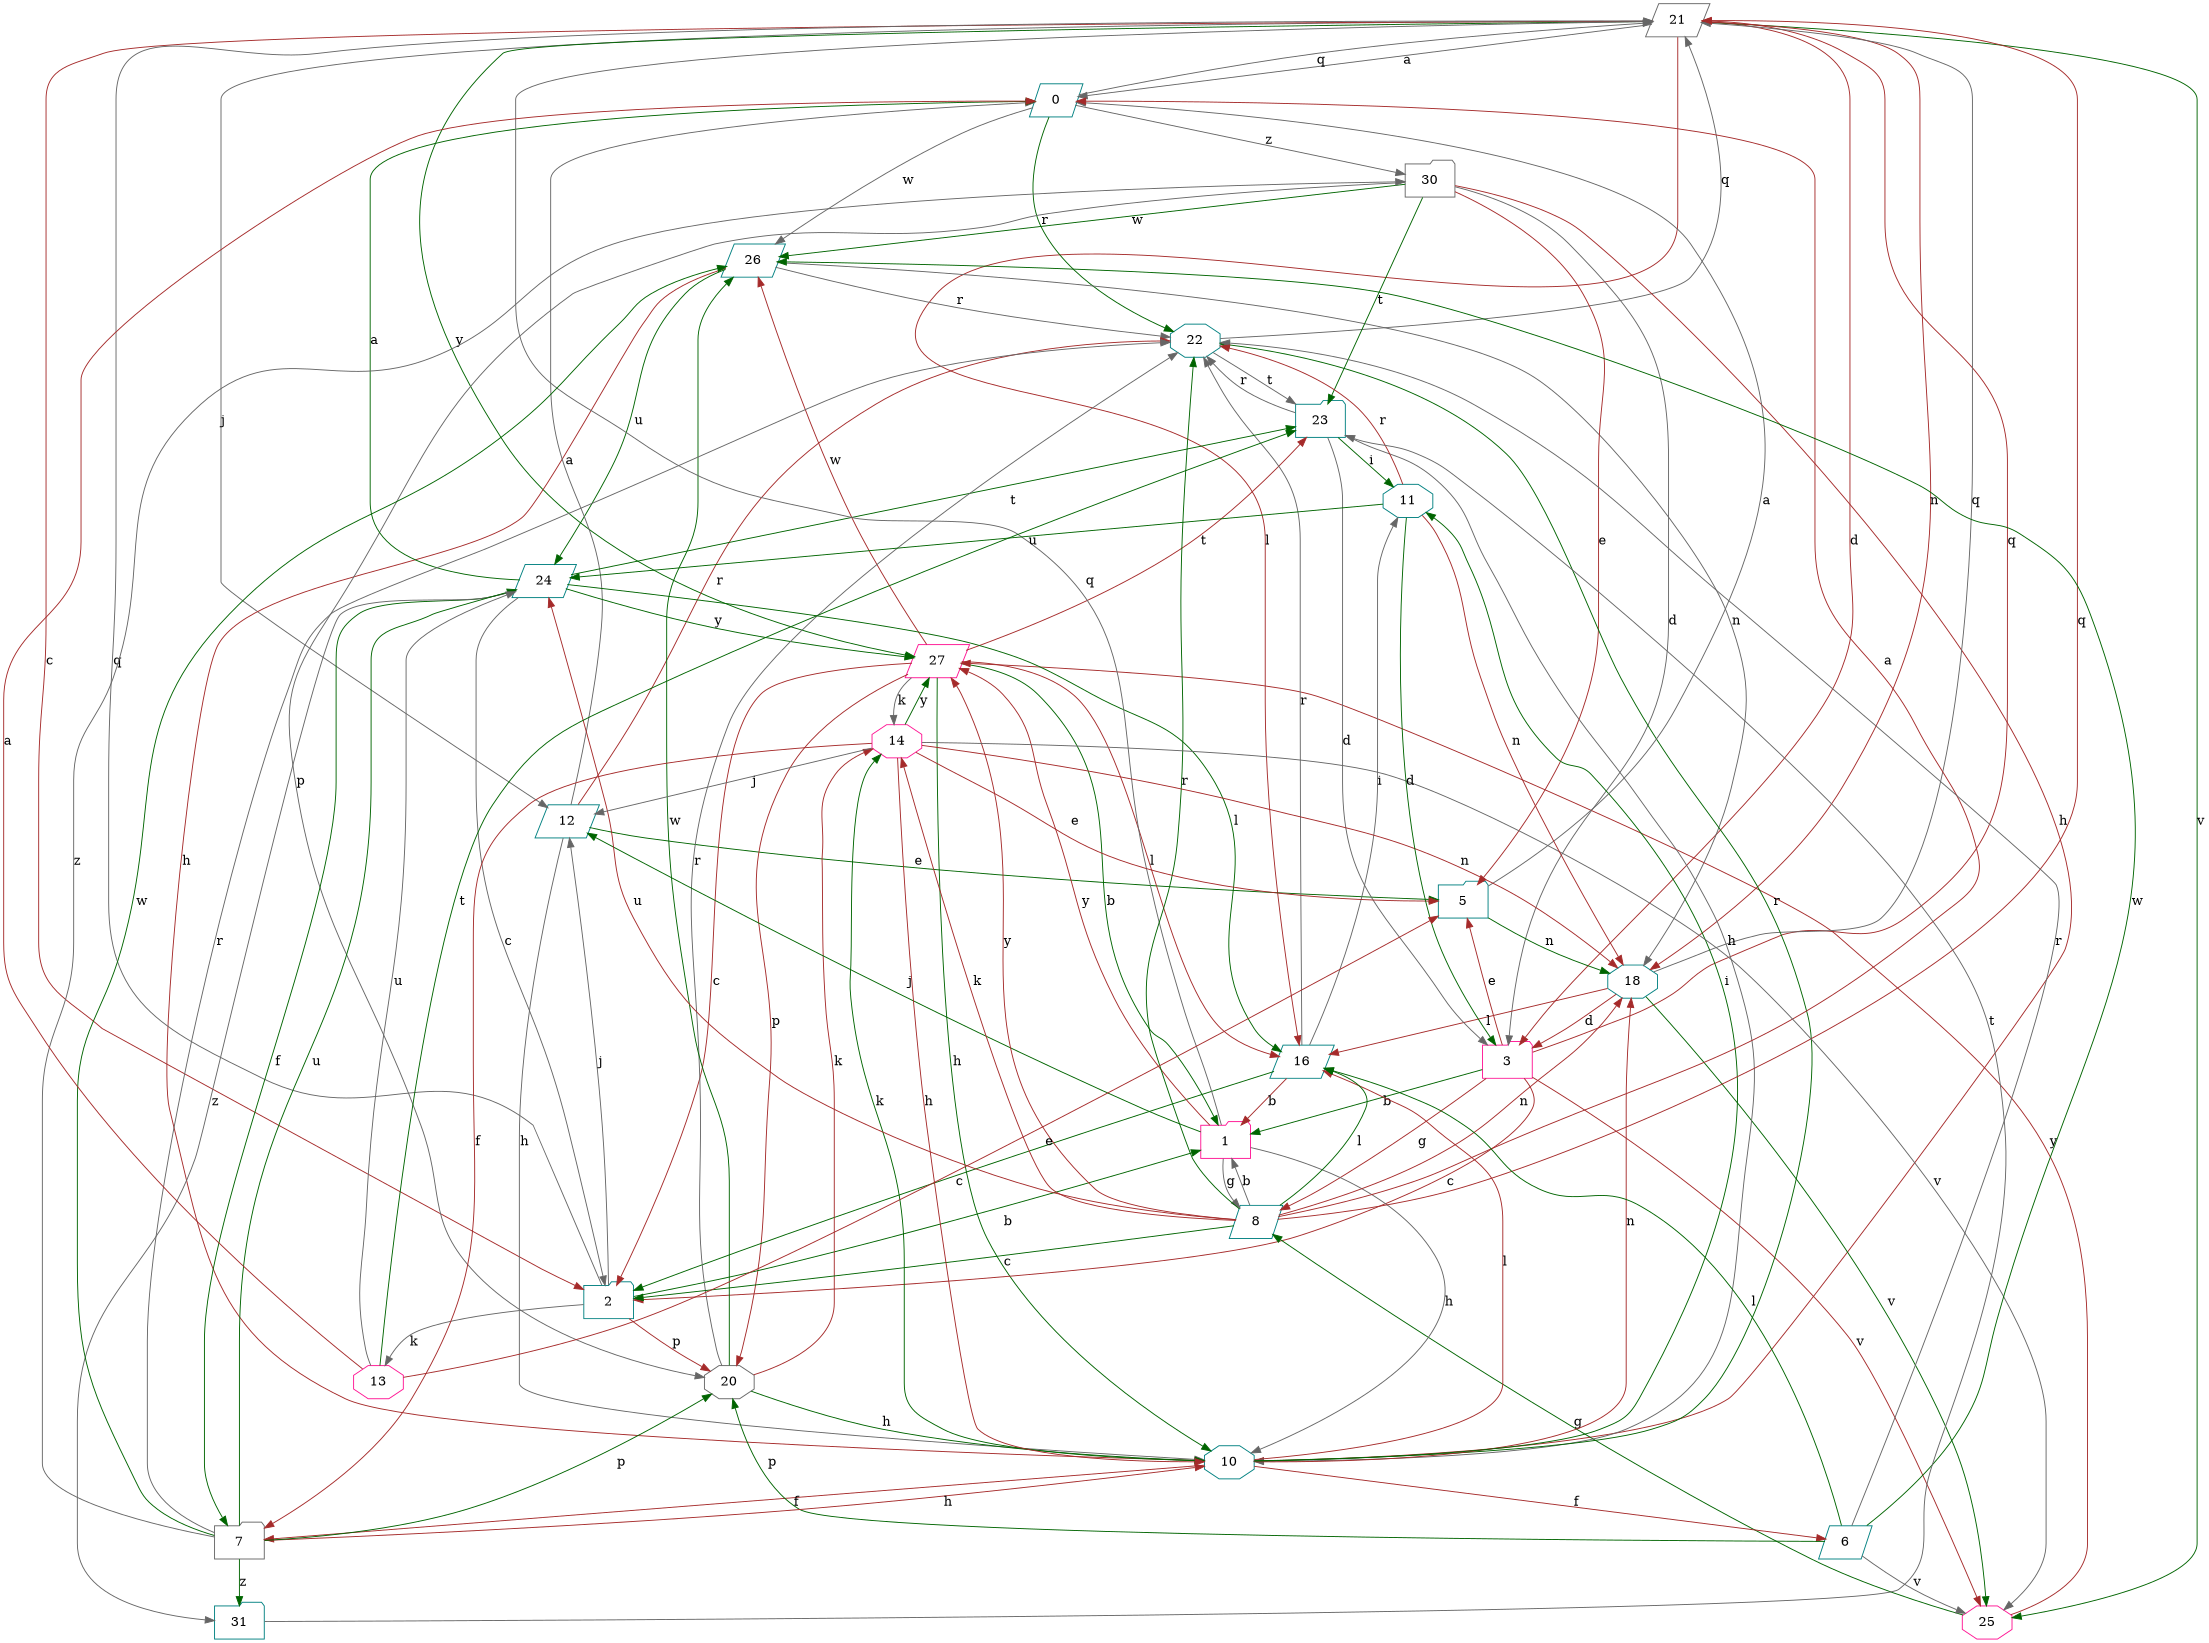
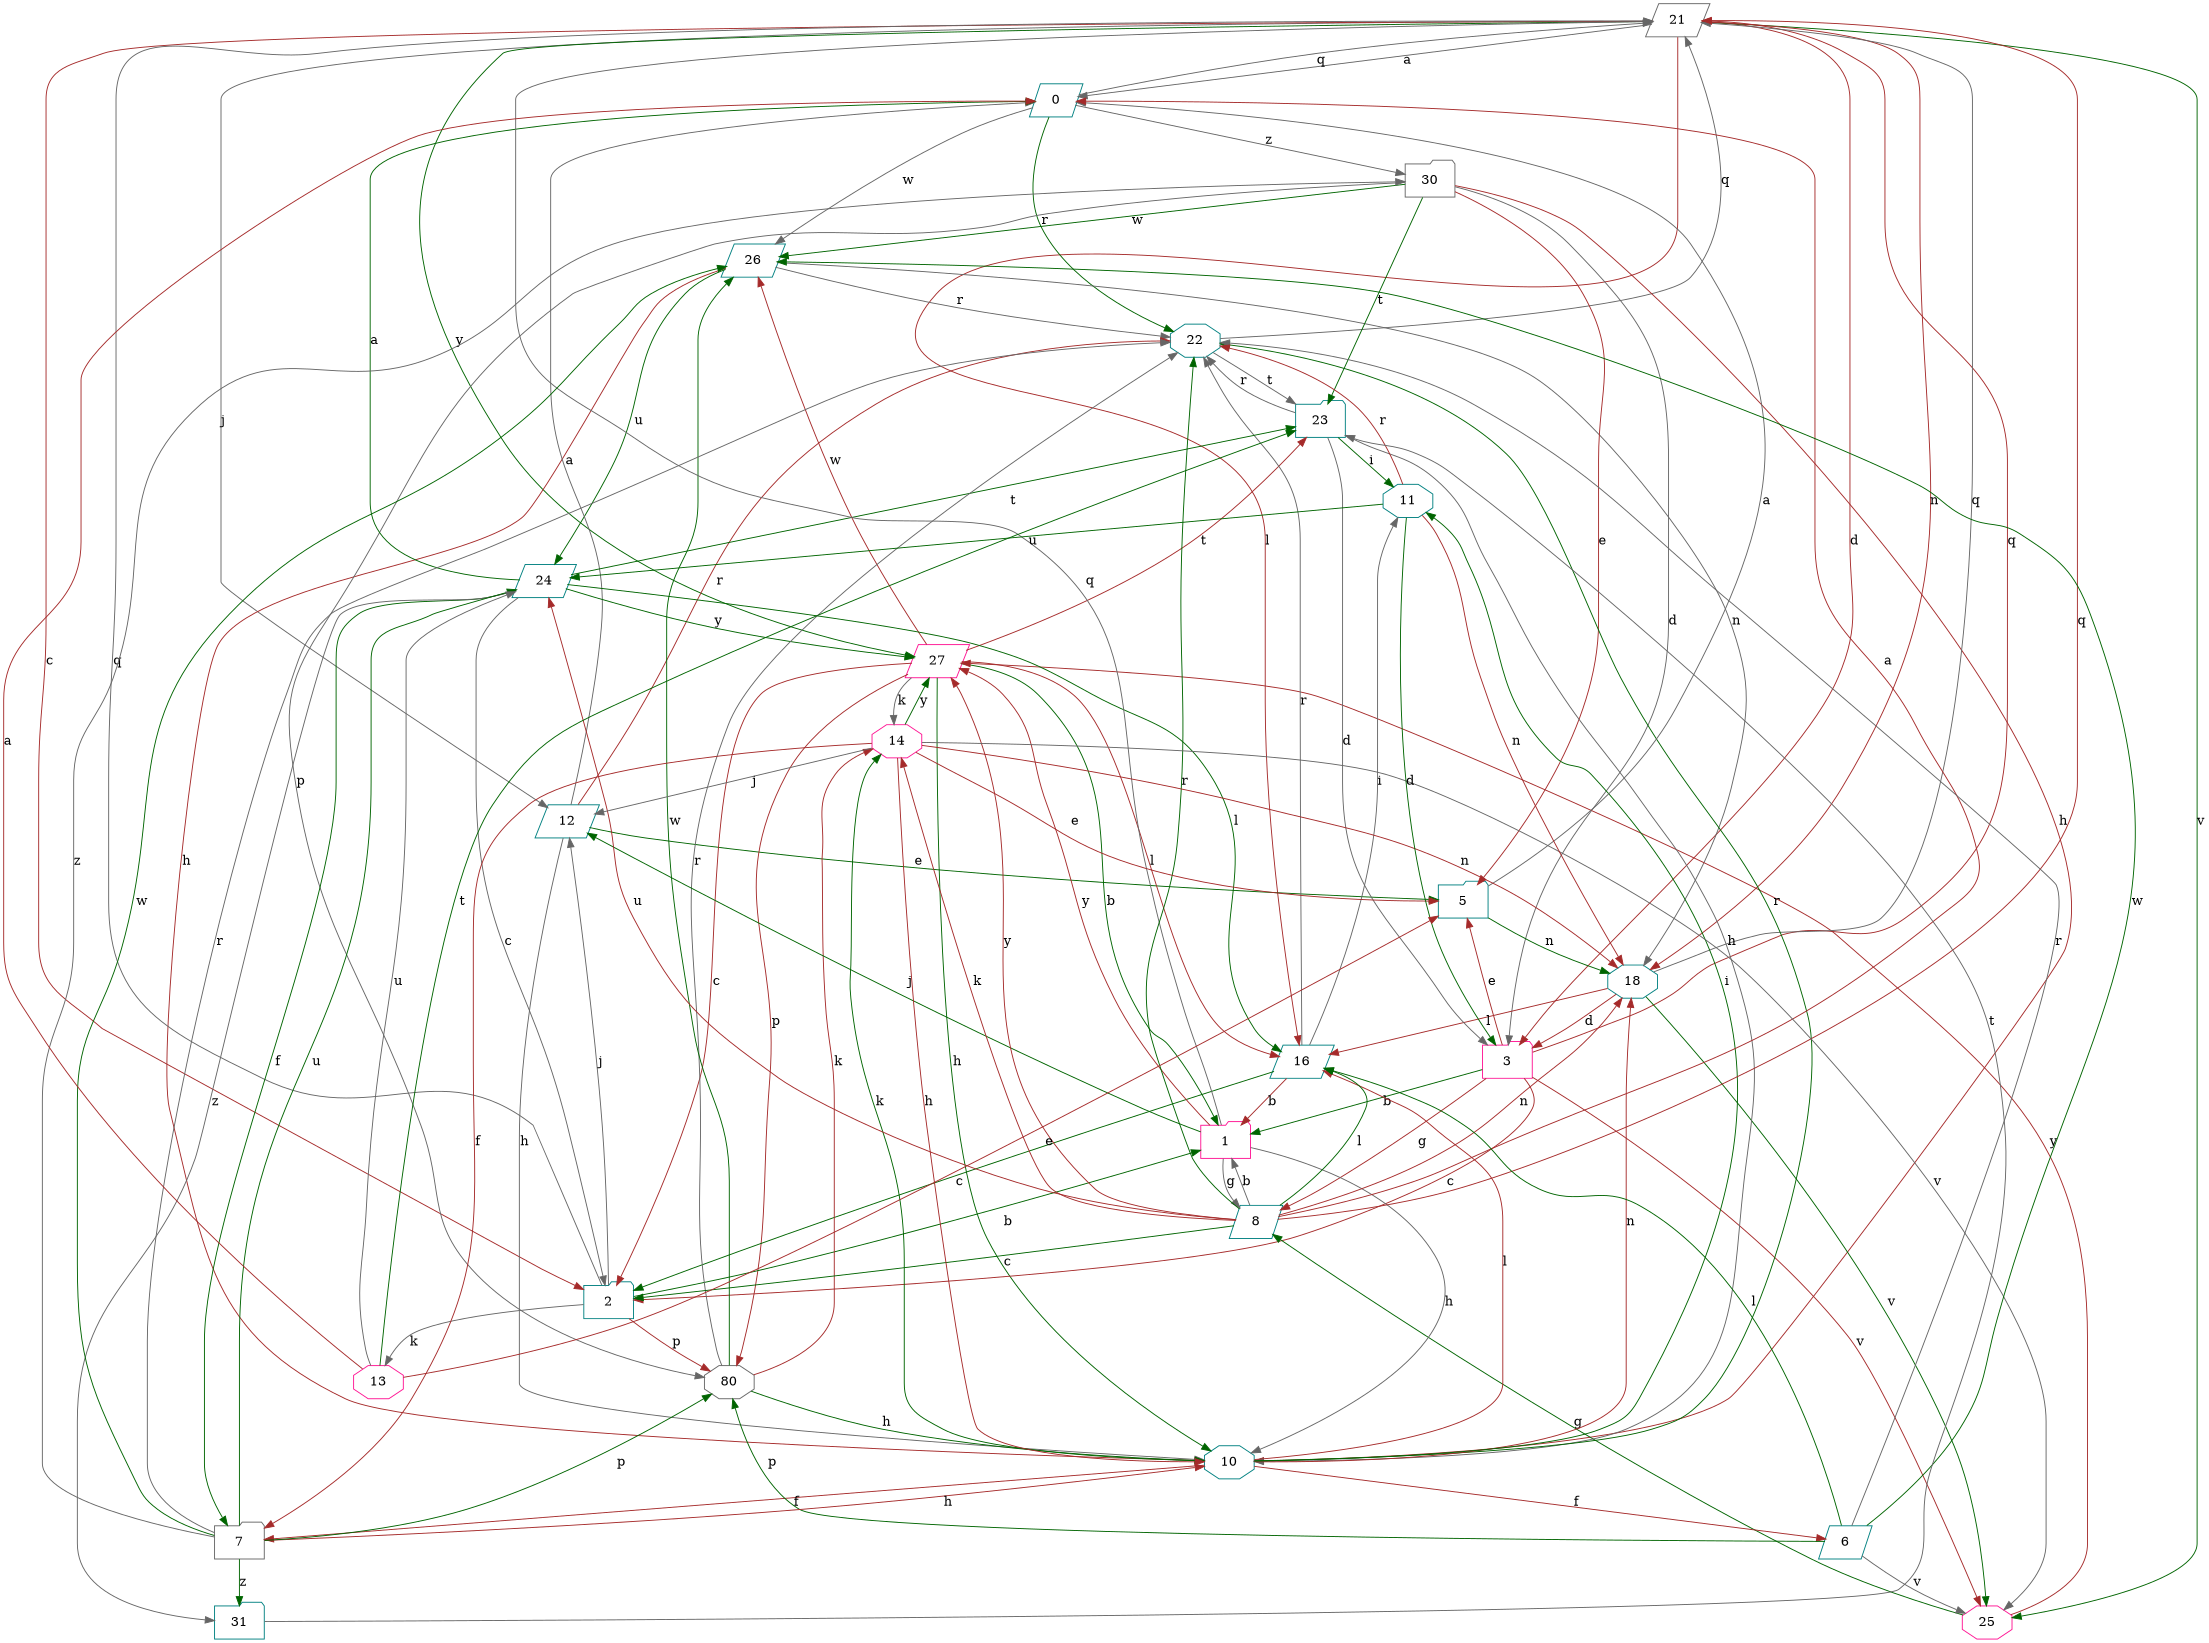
(729, 1382) -> (729, 1382)
